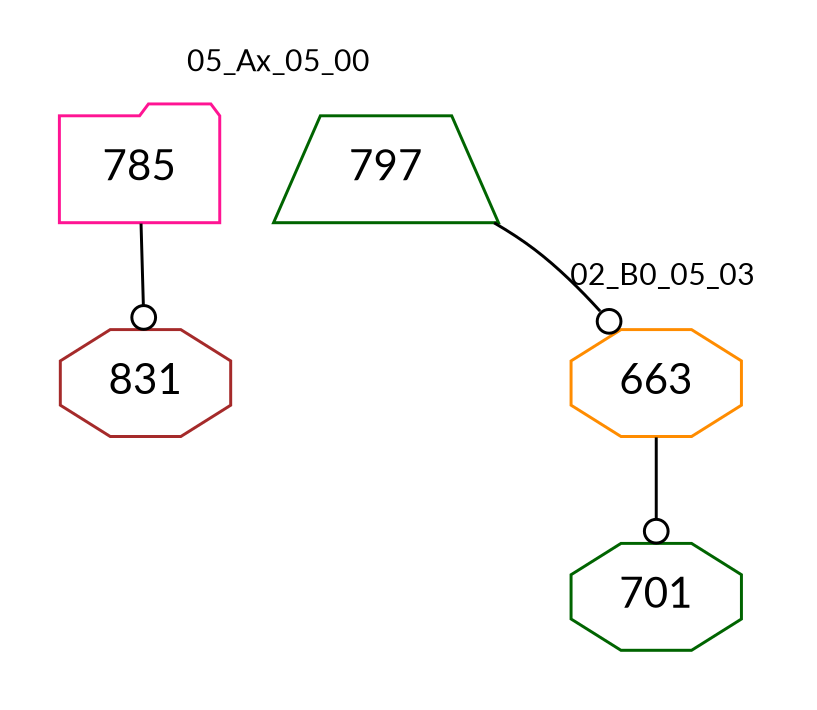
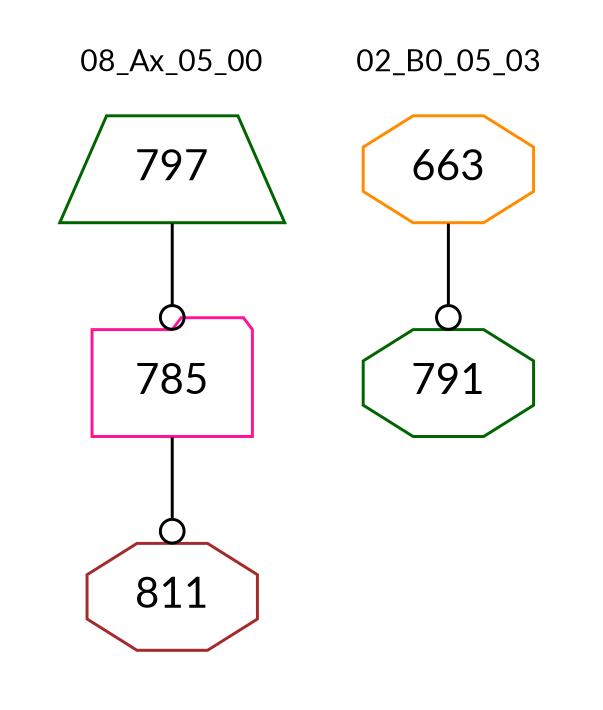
(279, 64) -> (172, 64)
(566, 277) -> (172, 265)
(146, 383) -> (172, 597)
(656, 597) -> (448, 383)
